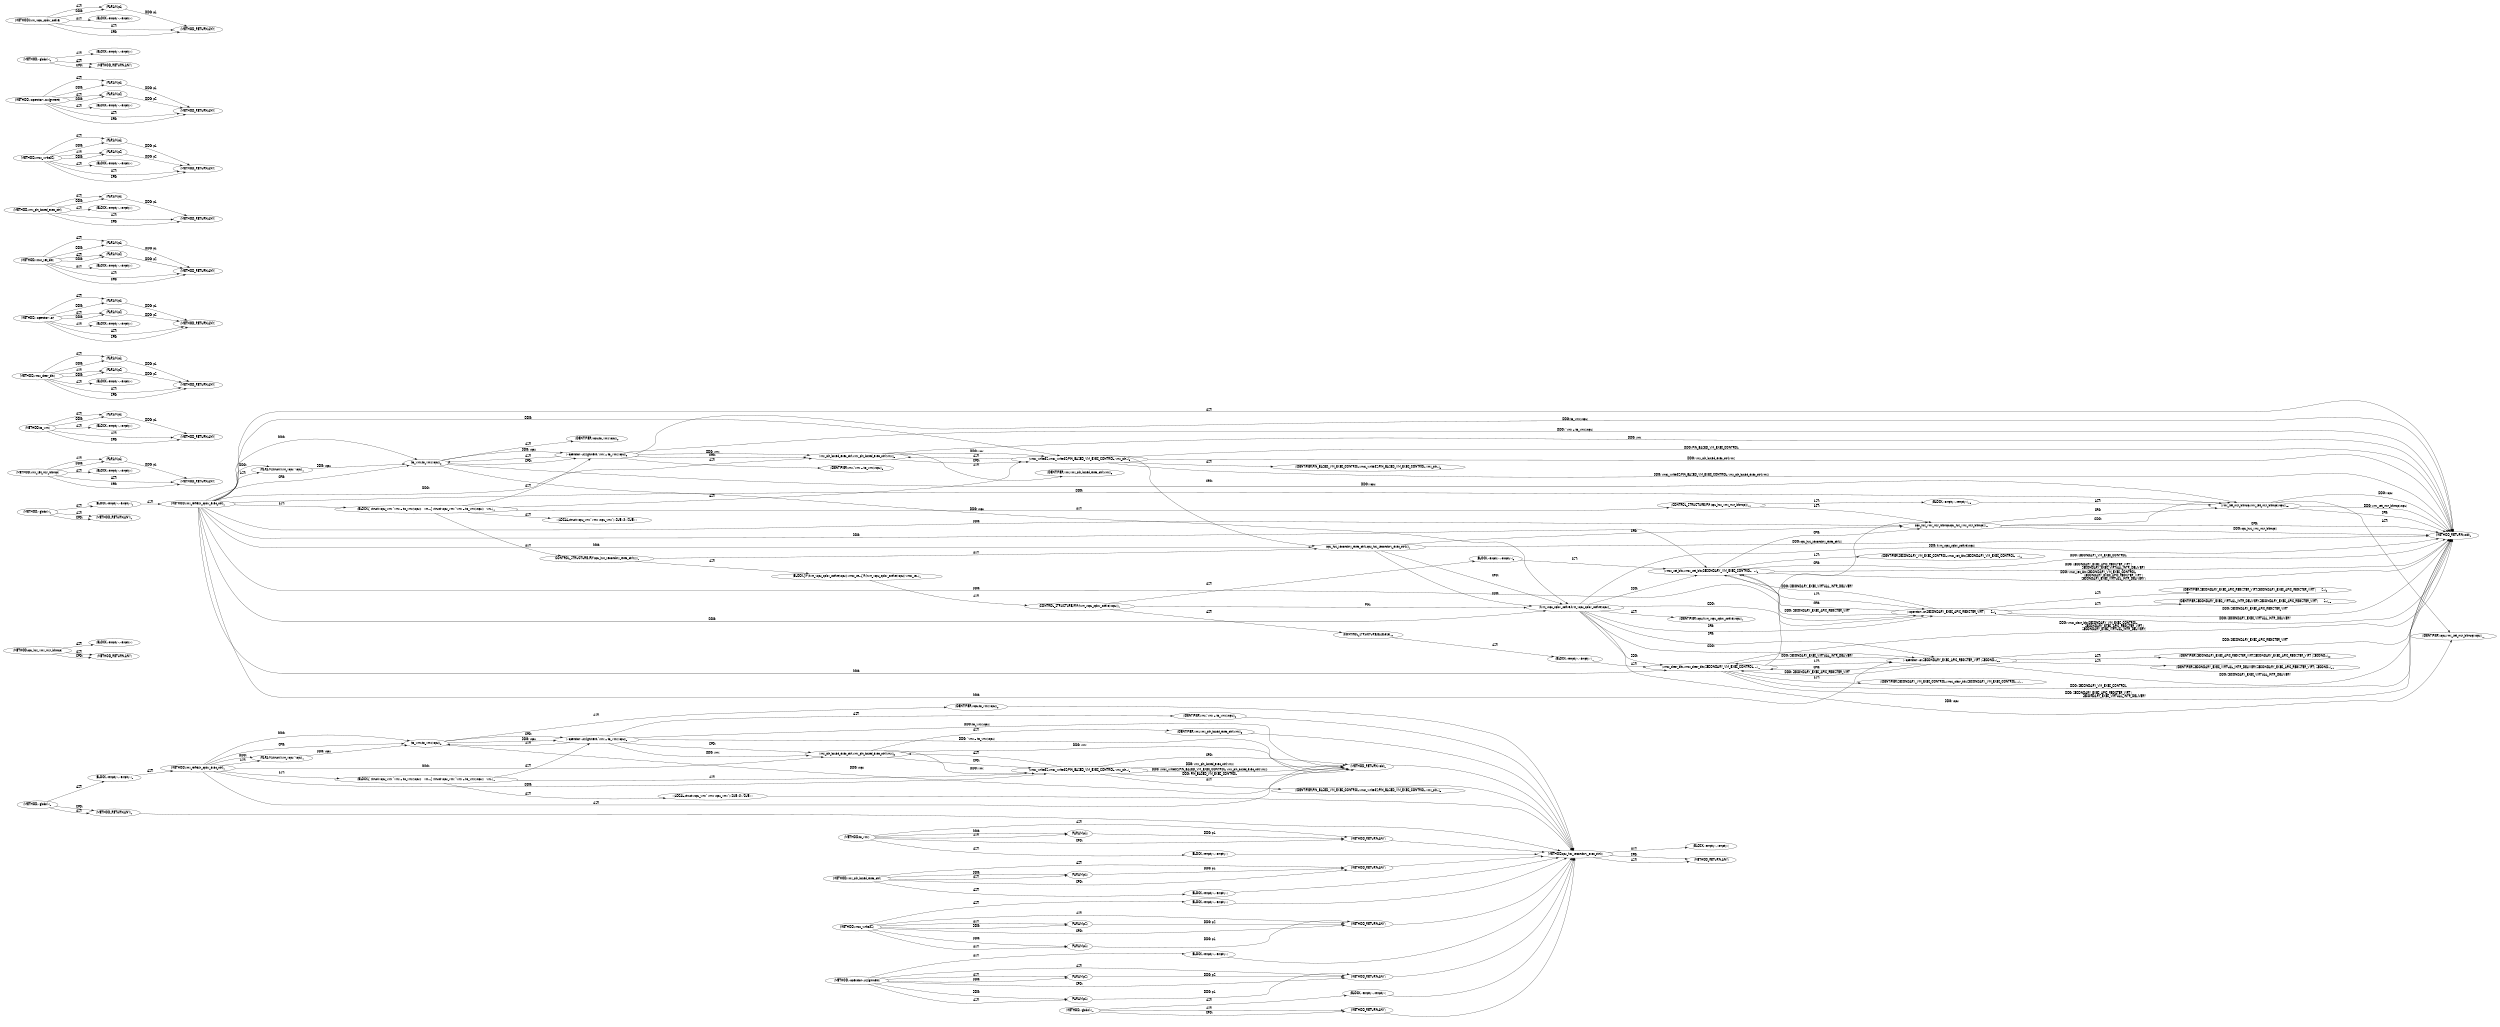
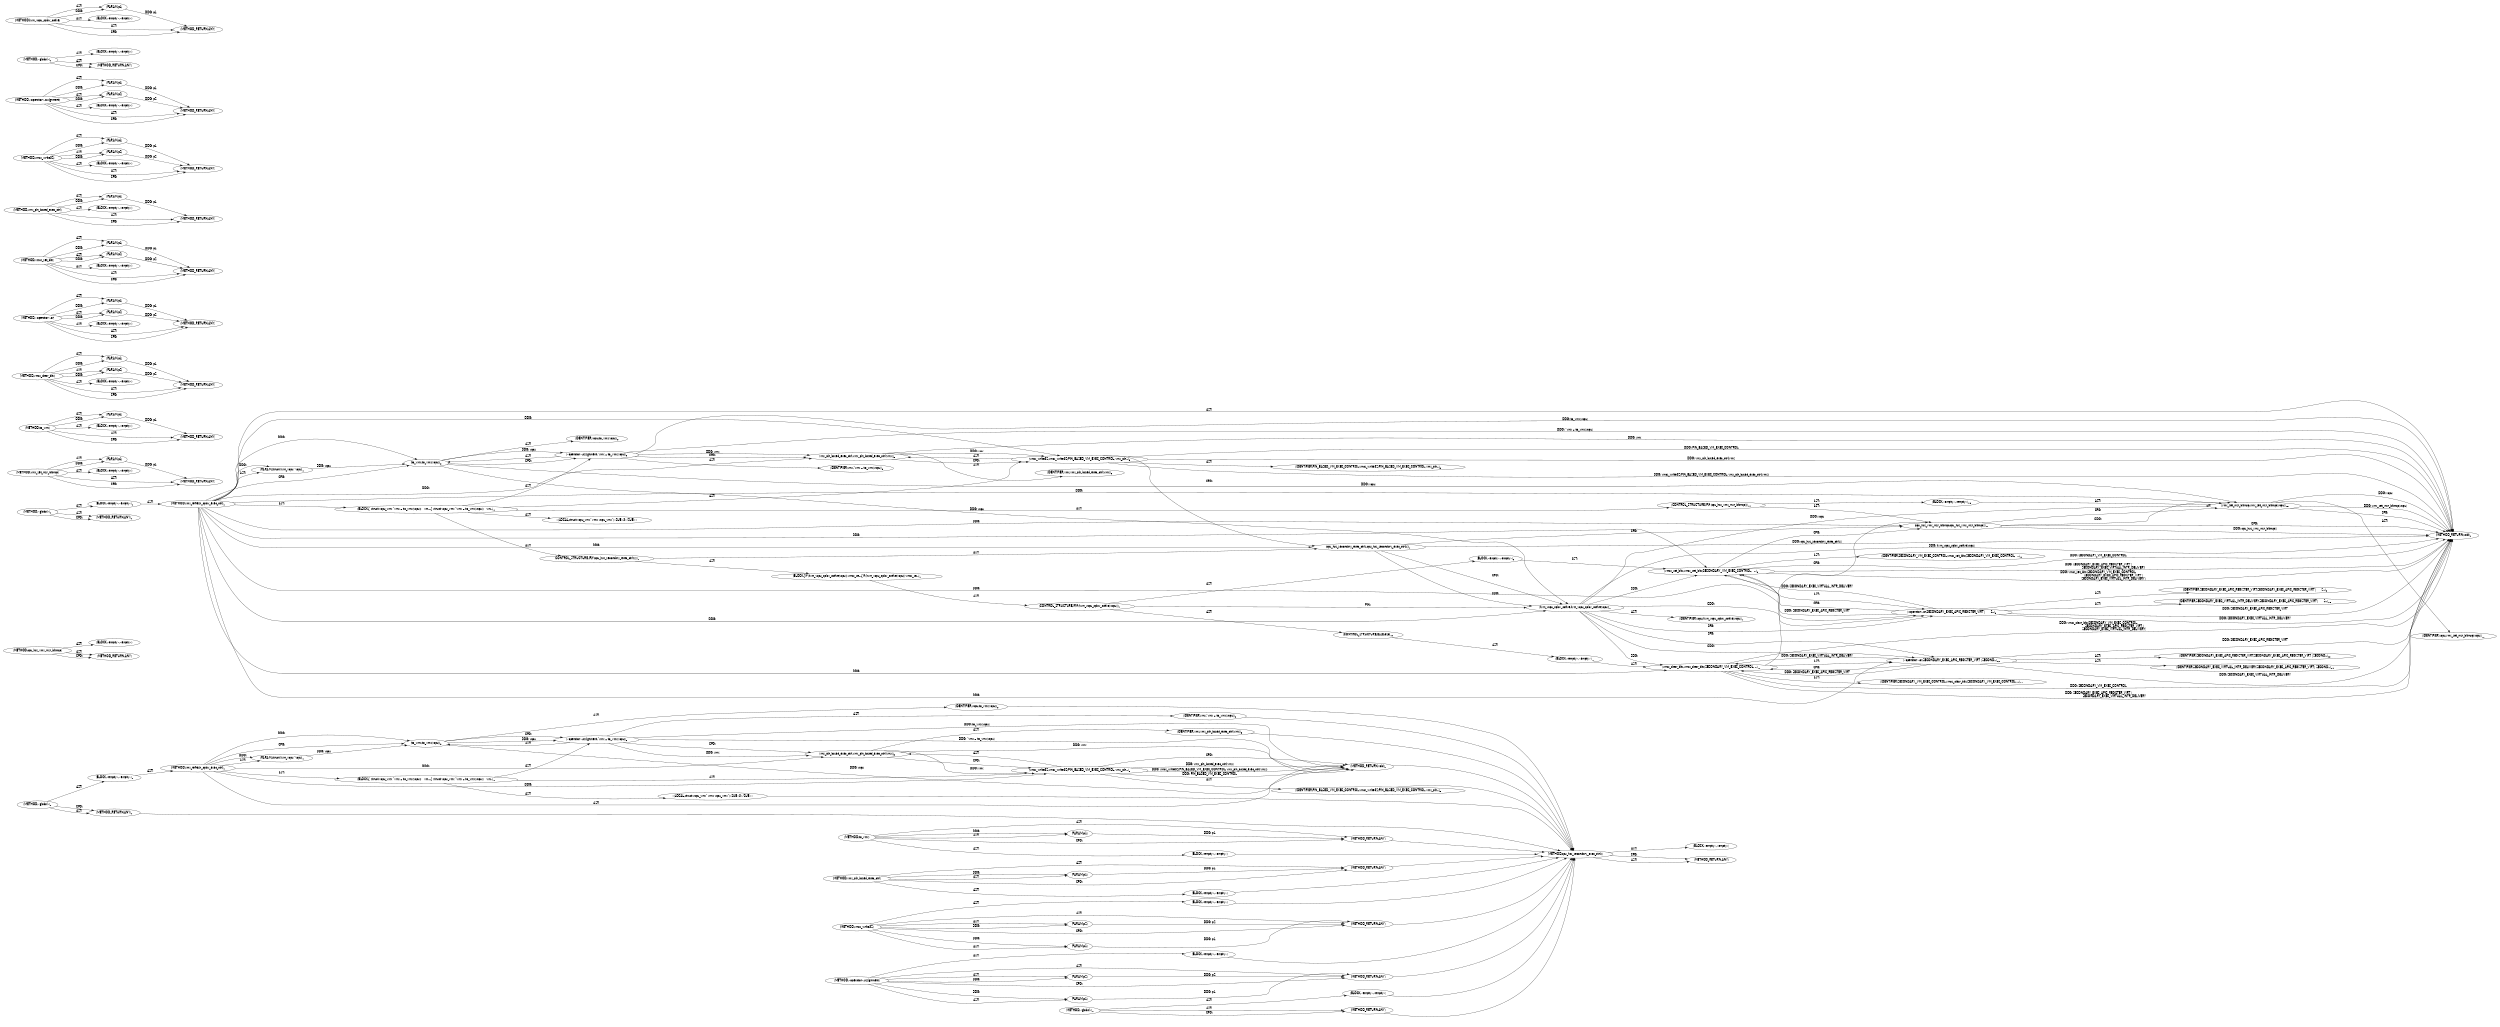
(2014, 714) -> (1865, 517)
